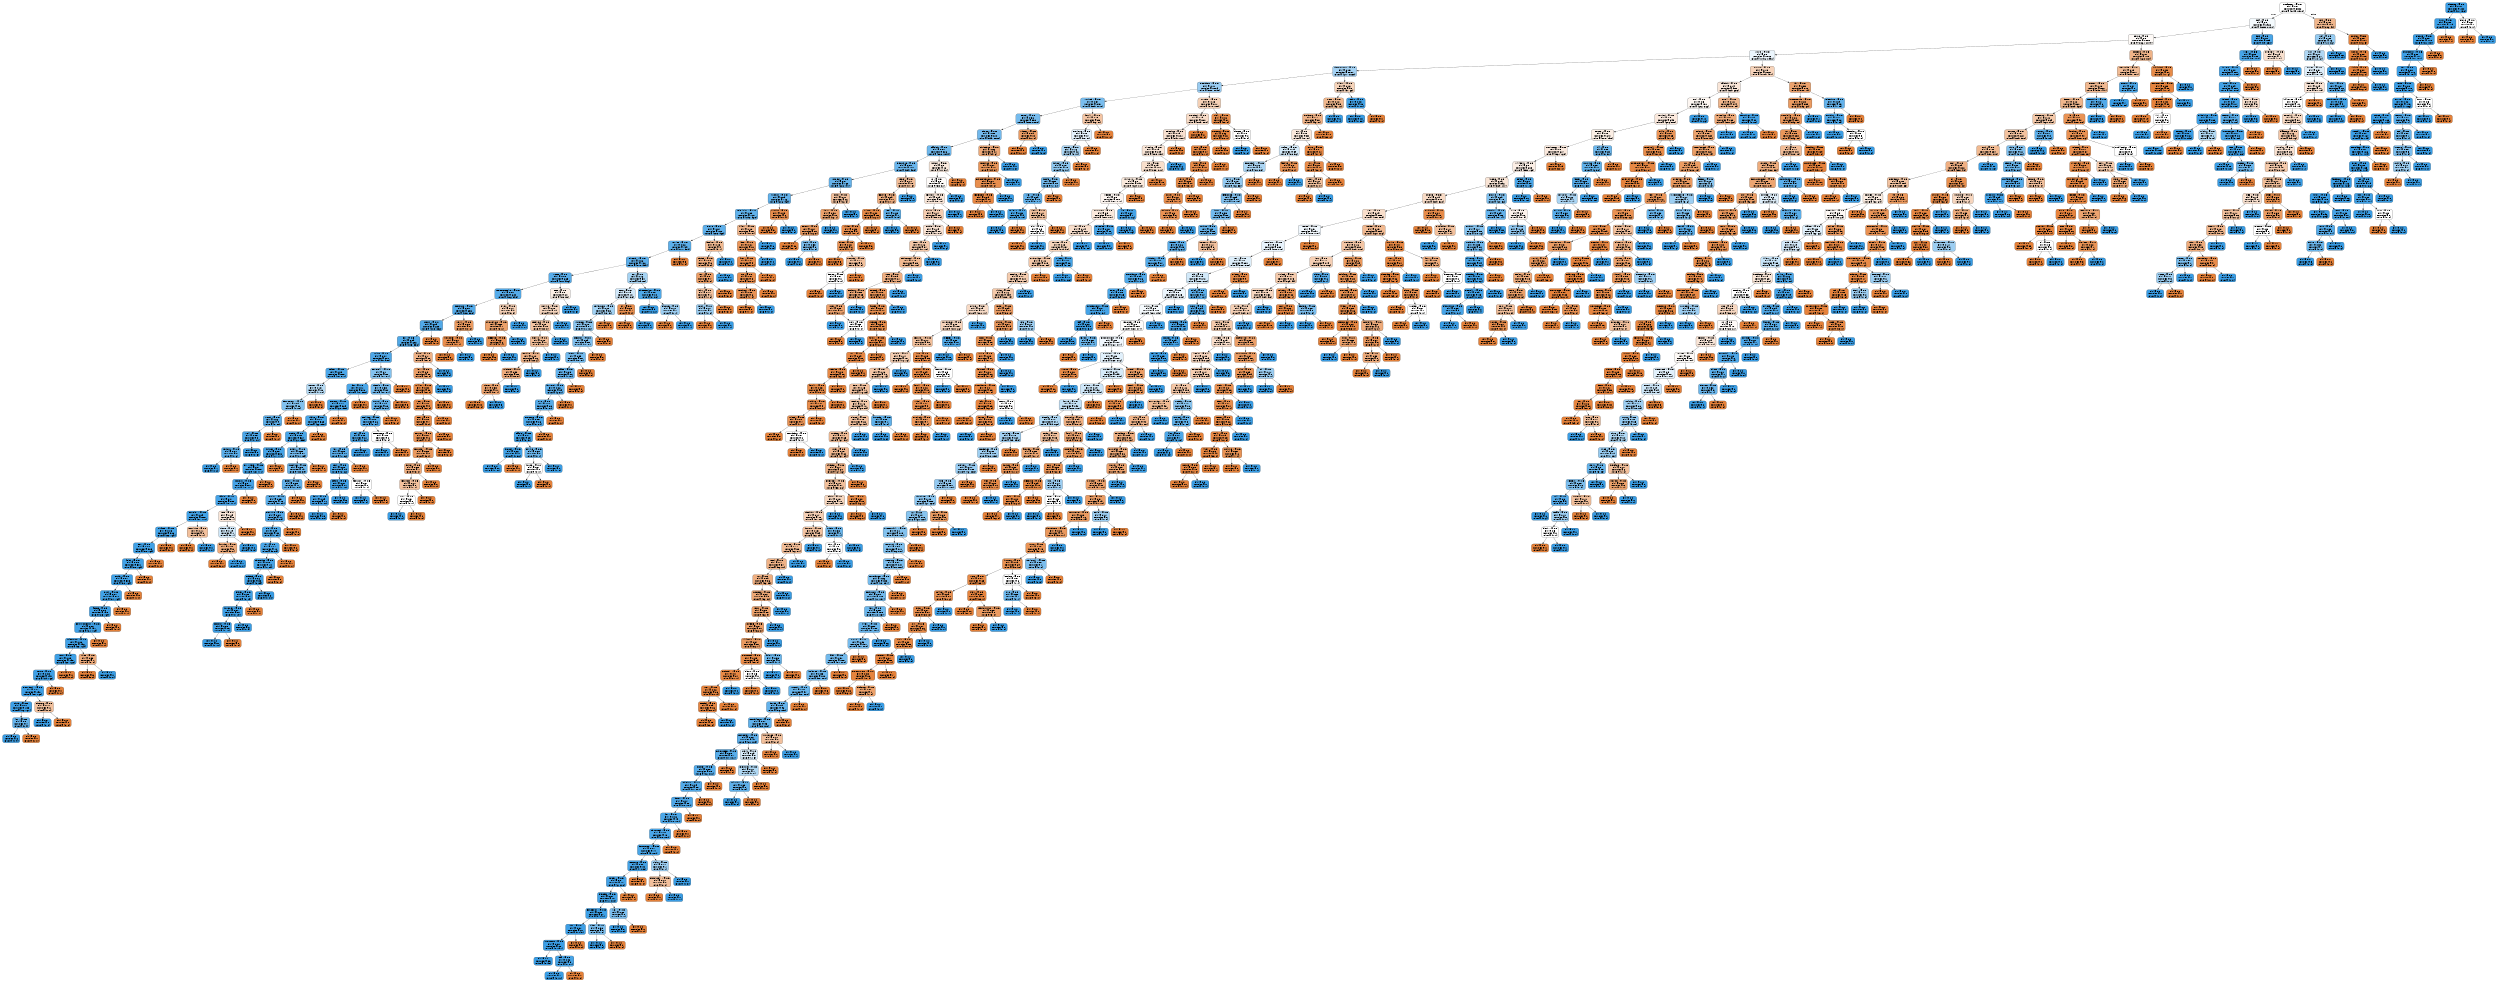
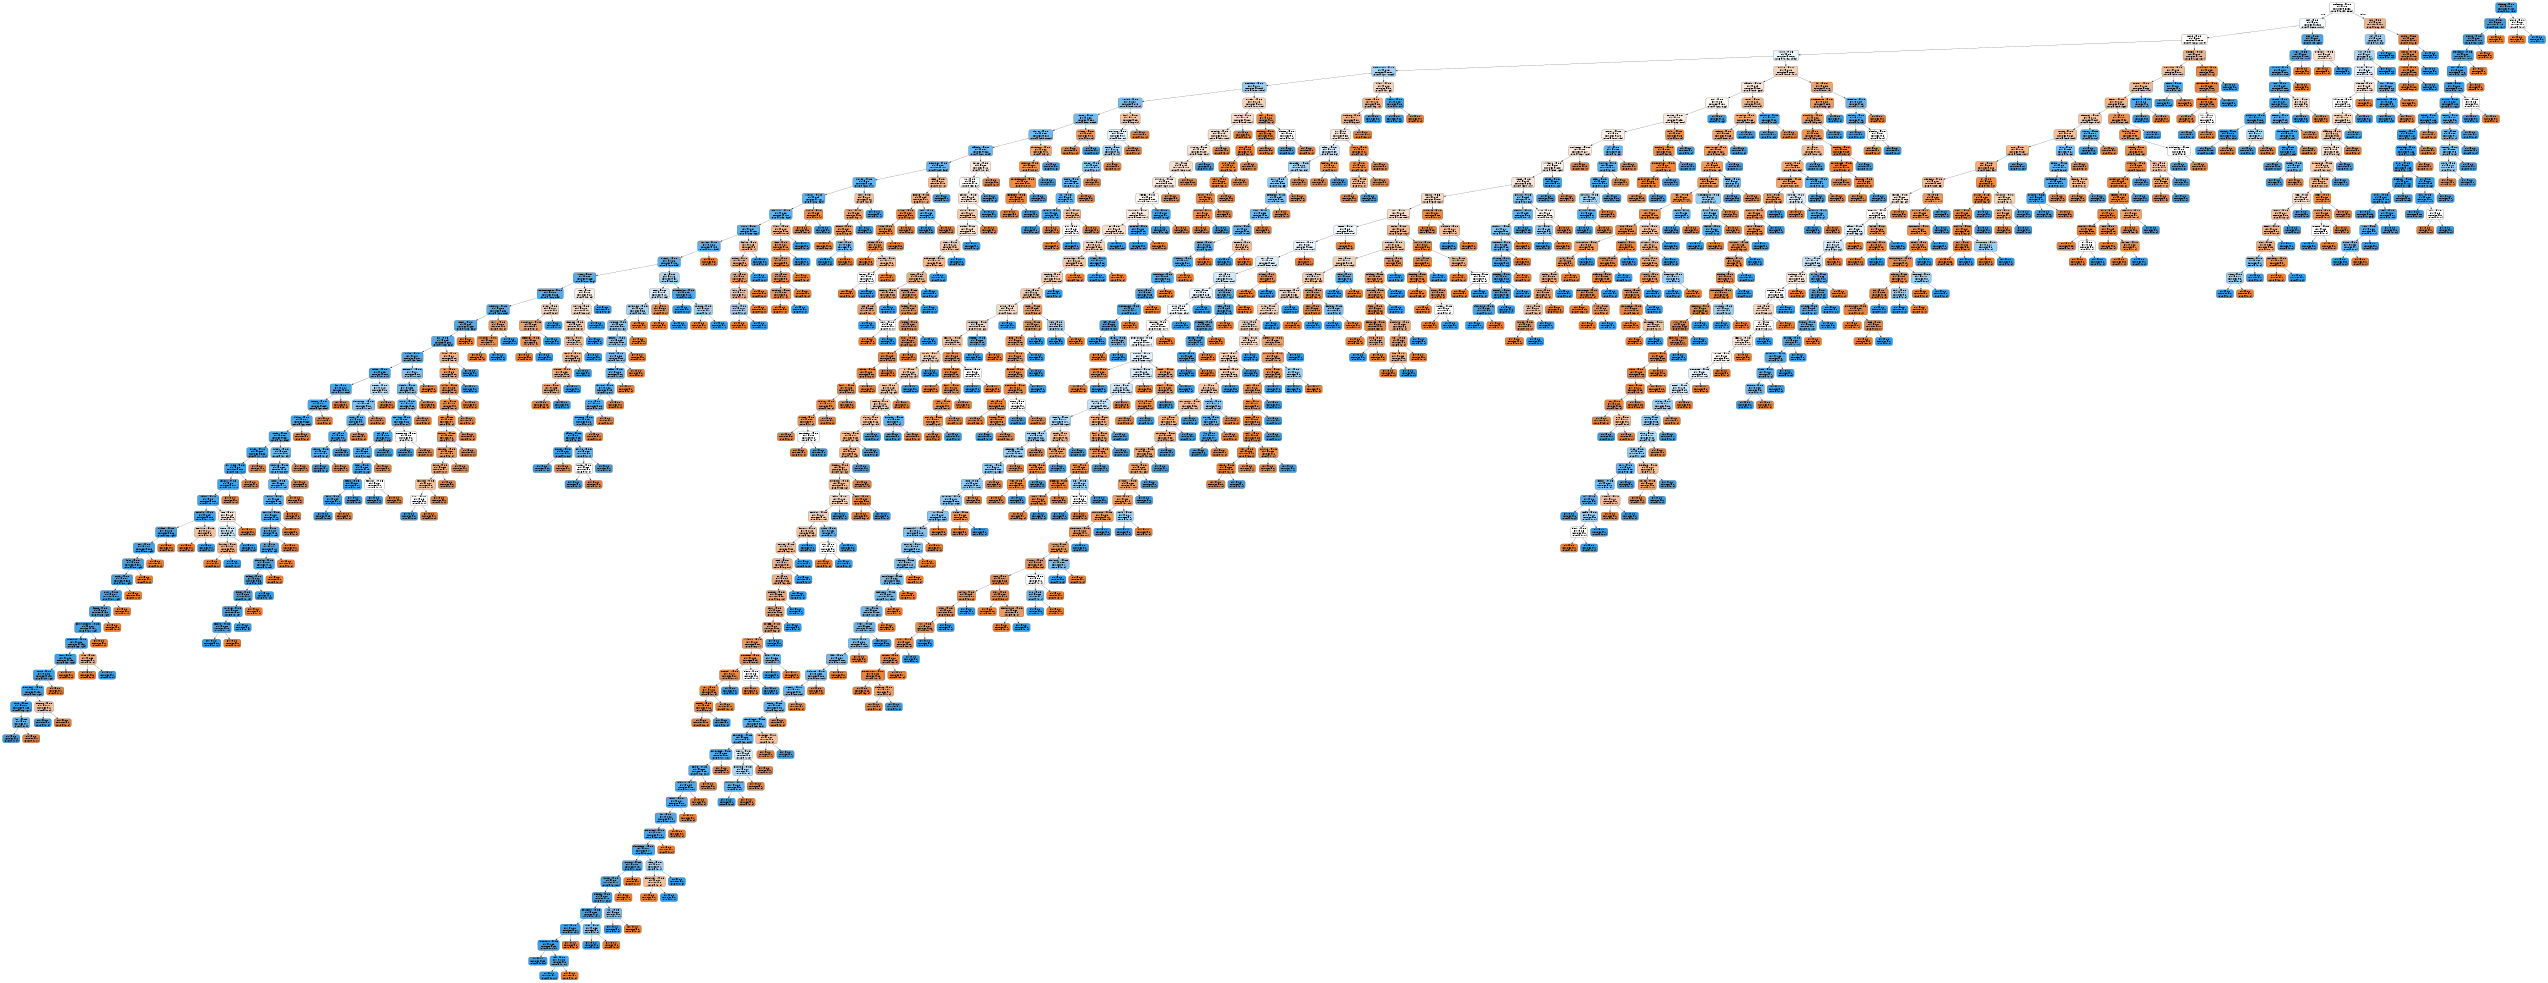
(370, 381) -> (361, 381)
